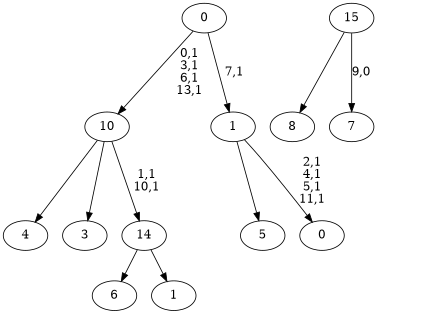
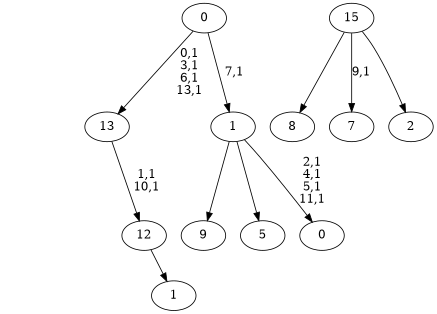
(361, 72) -> (361, 72)
(107, 127) -> (107, 127)
none -> (411, 127)
(26, 236) -> none
(85, 236) -> none
(144, 236) -> (144, 236)
none -> (203, 236)
(114, 296) -> none
